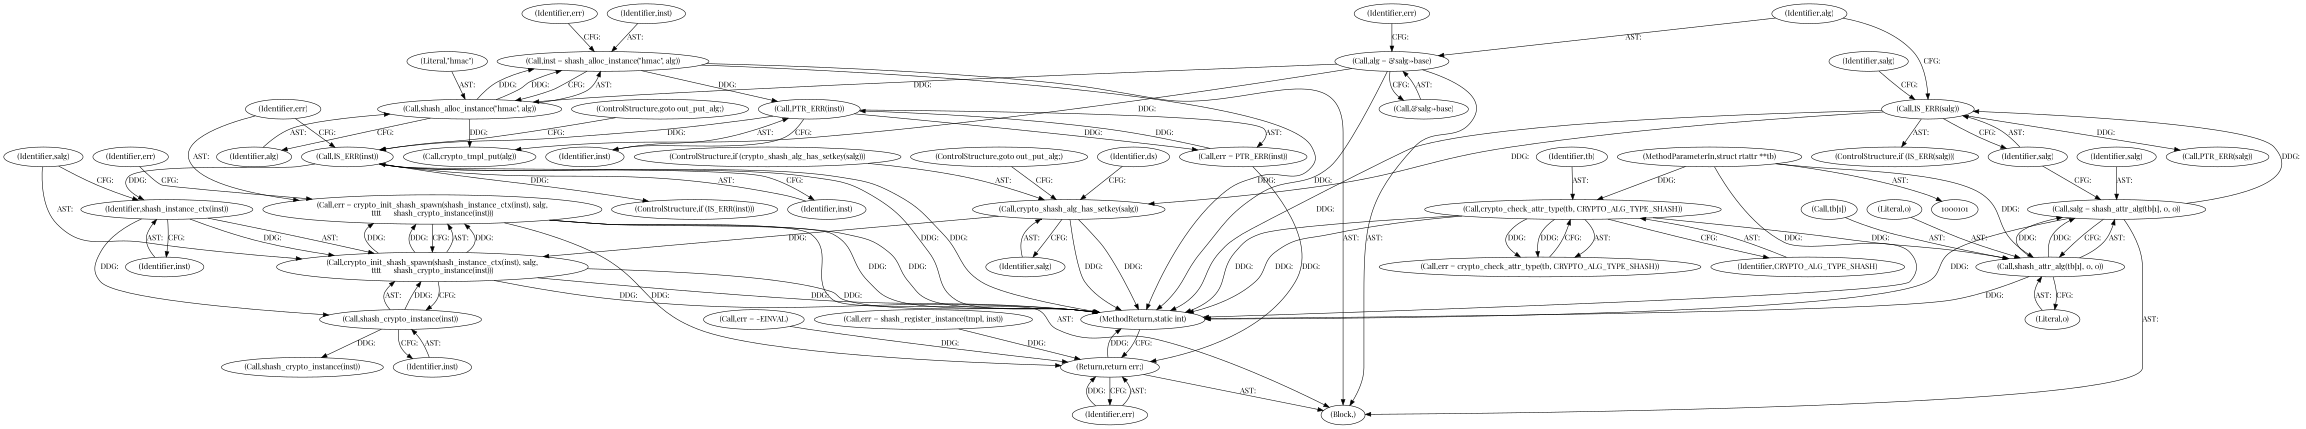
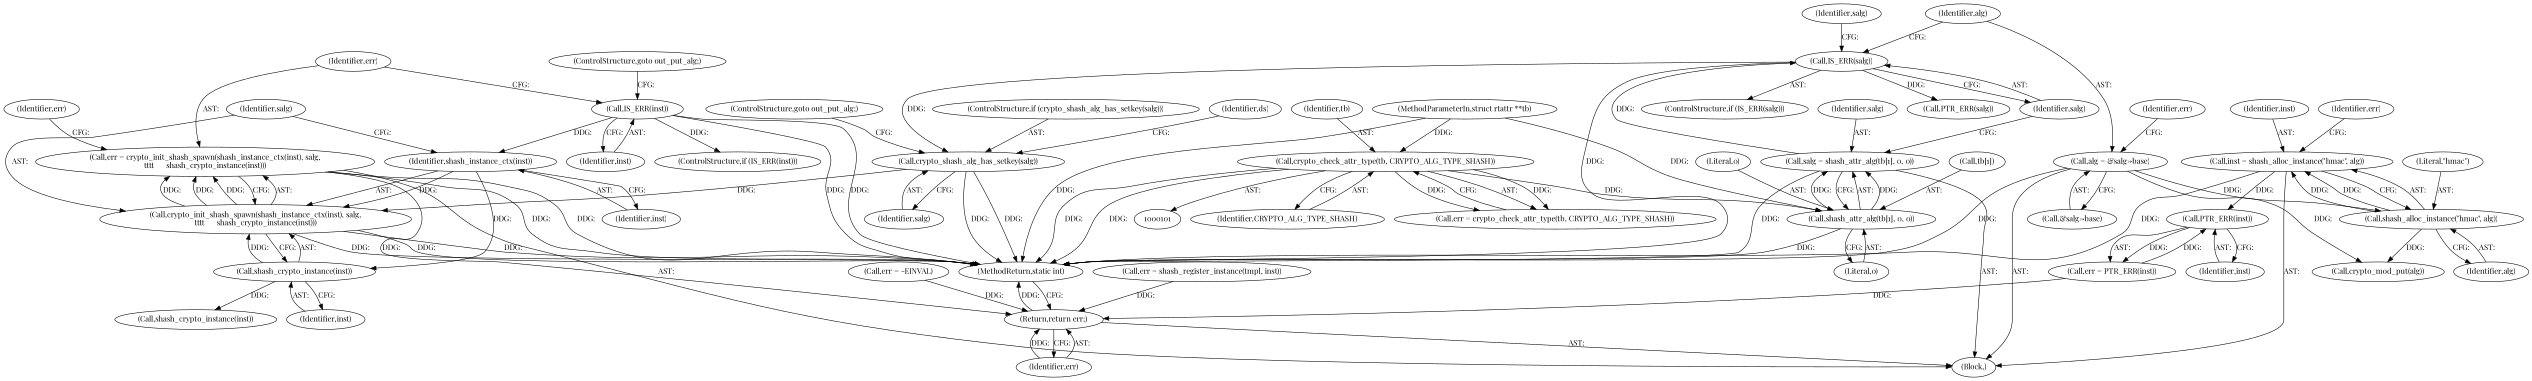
(579, 136) -> none
(470, 157) -> (2378, 272)
(1858, 177) -> (1250, 186)
